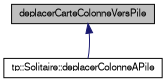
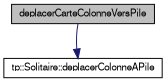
(89, 46) -> (77, 36)
